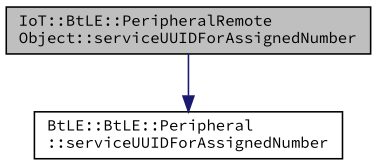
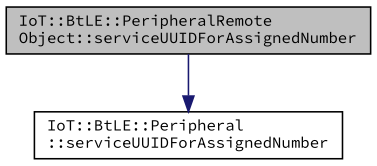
(188, 135) -> (188, 135)
